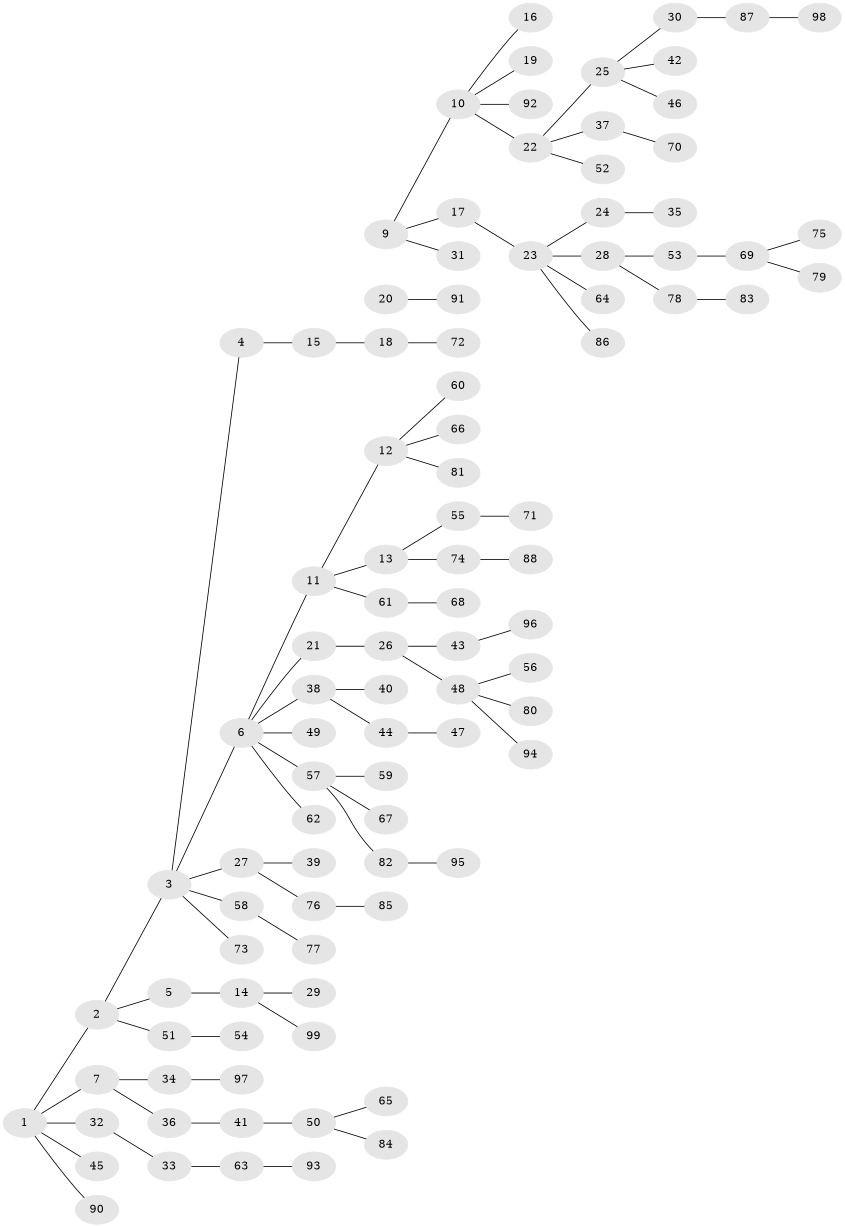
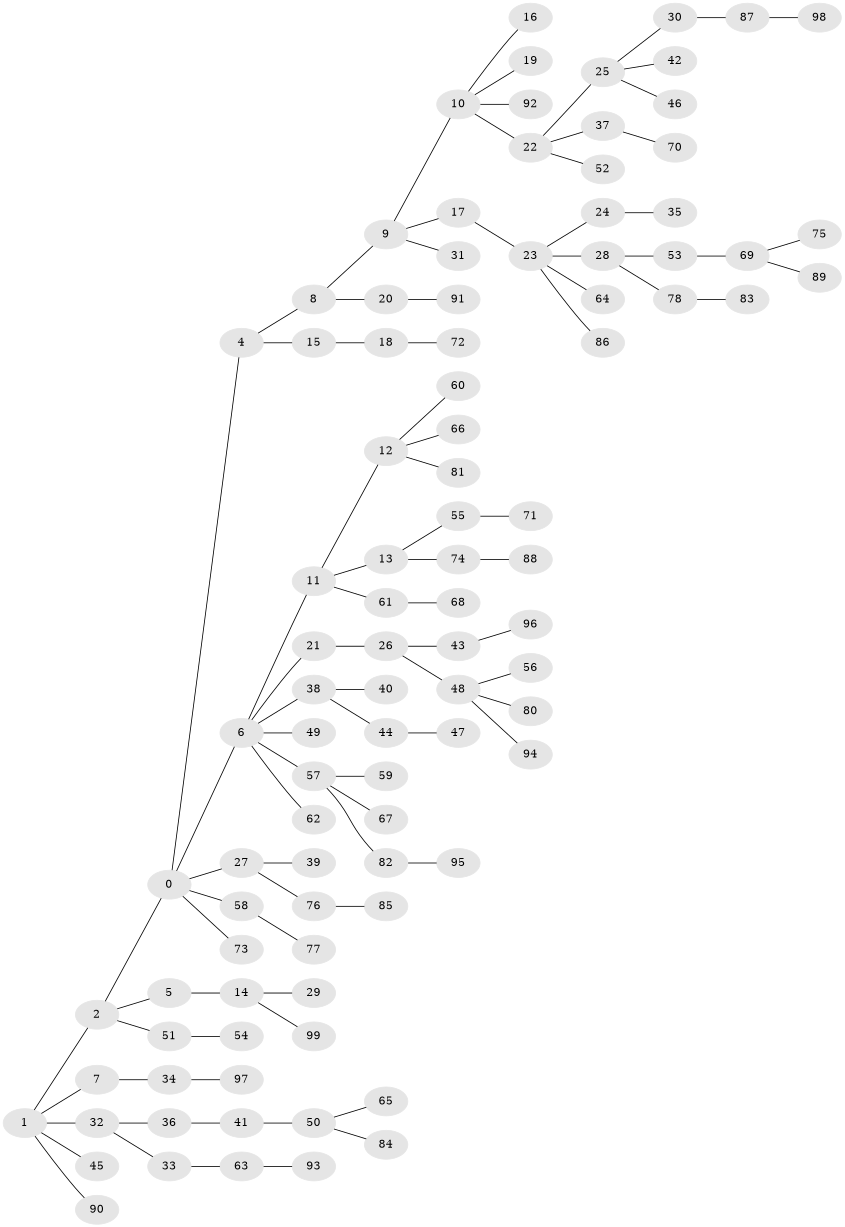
(820, 278) -> (820, 278)
none -> (314, 299)
(169, 885) -> (169, 885)
(133, 1101) -> (133, 1123)
